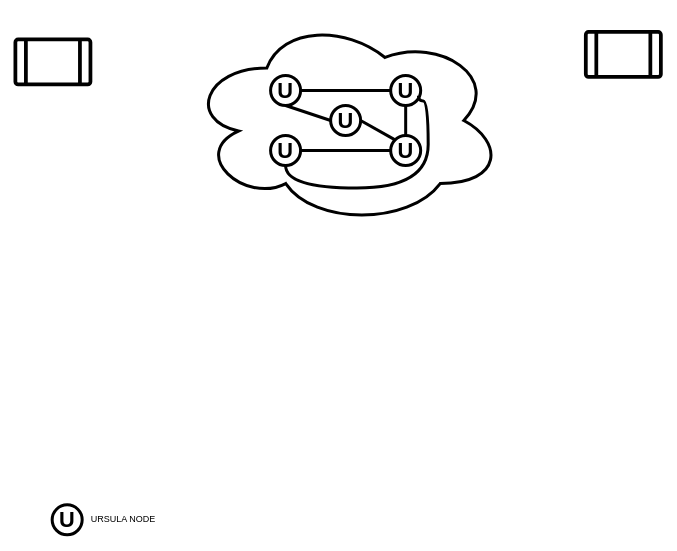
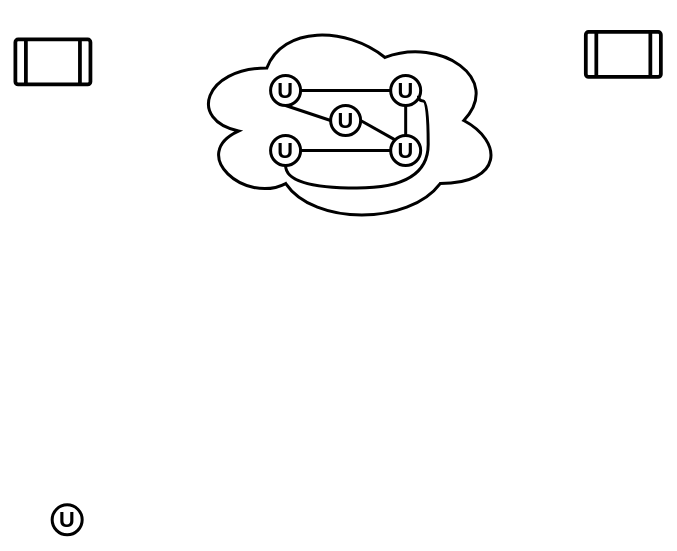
(127, 519) -> none
